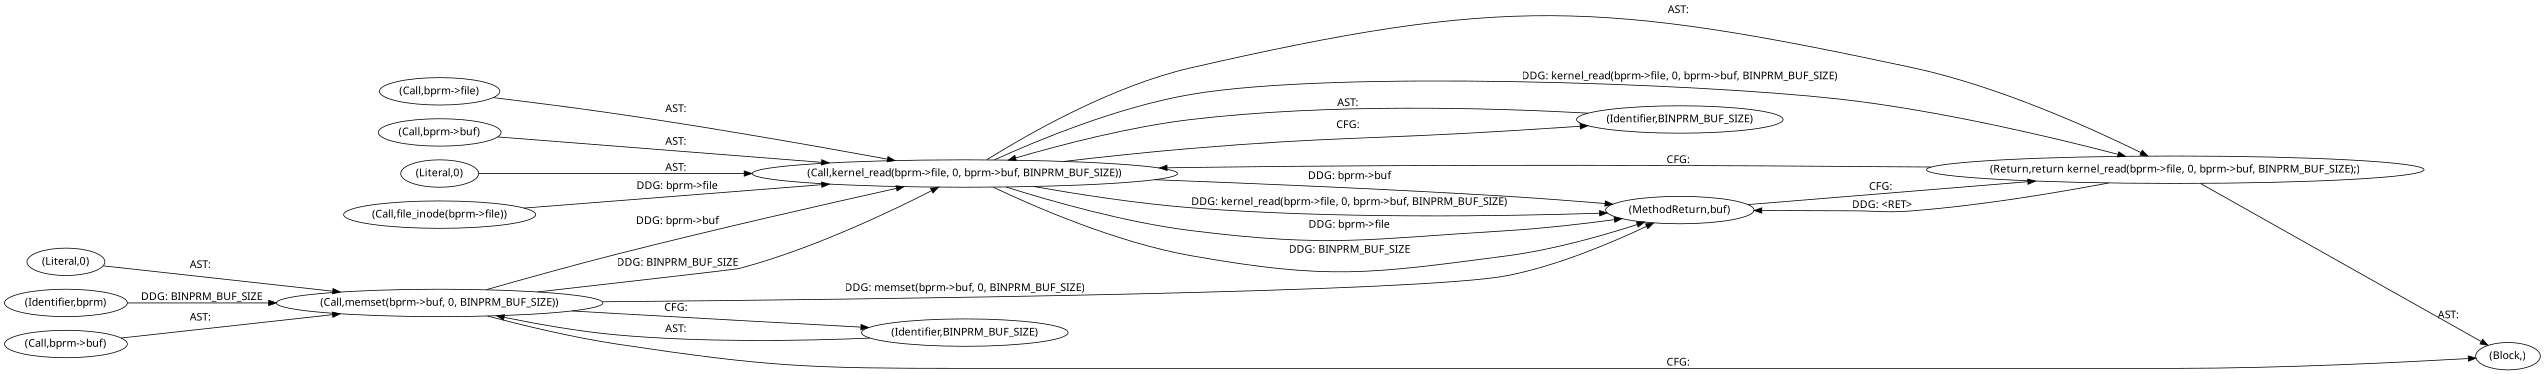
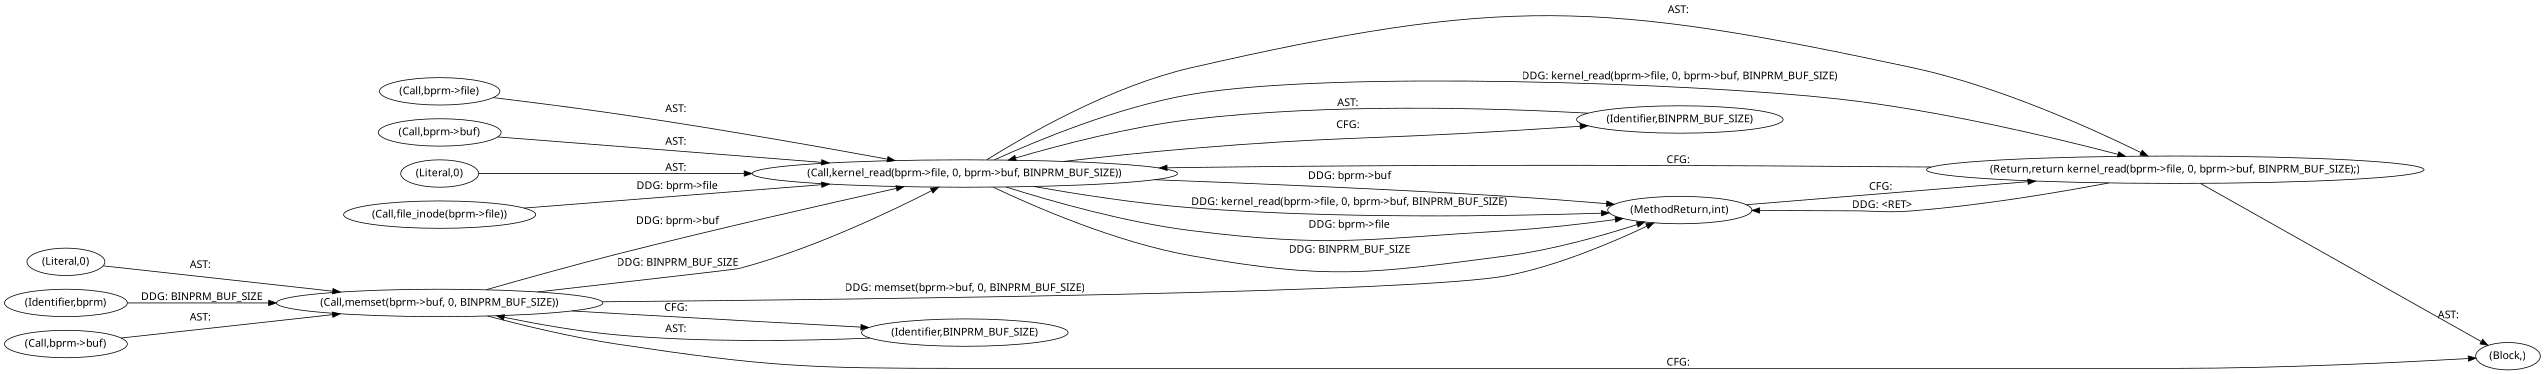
(1680, 210) -> (1680, 210)
